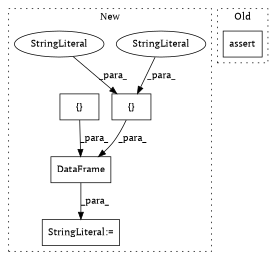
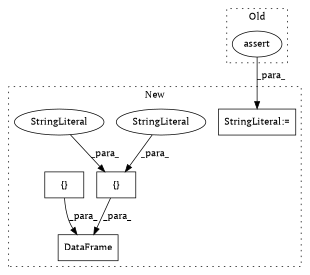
(243, 44) -> (257, 44)
(81, 198) -> (257, 79)
